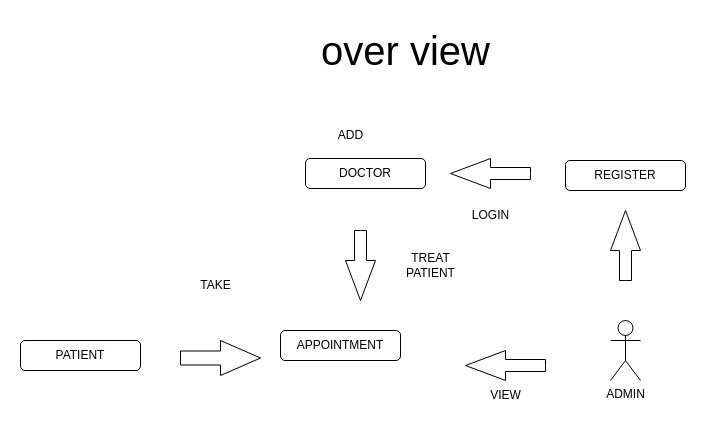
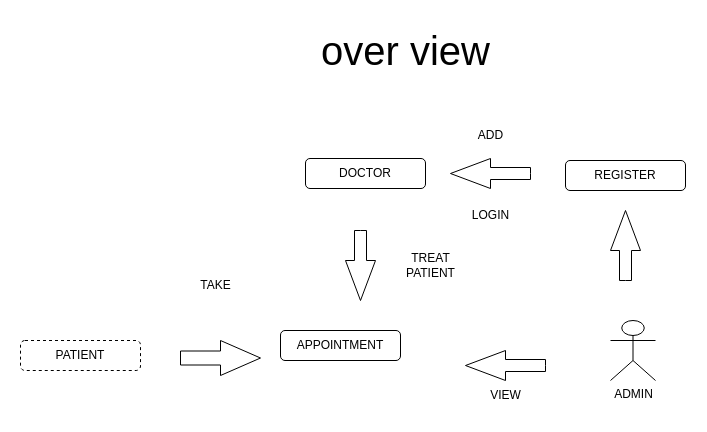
(351, 136) -> (491, 136)
(626, 351) -> (633, 351)
(81, 356) -> (81, 356)
